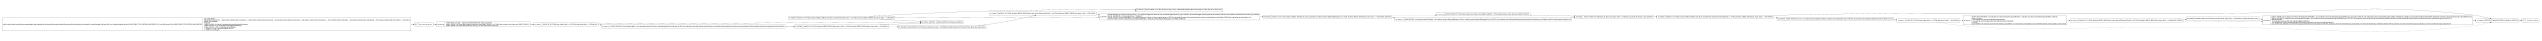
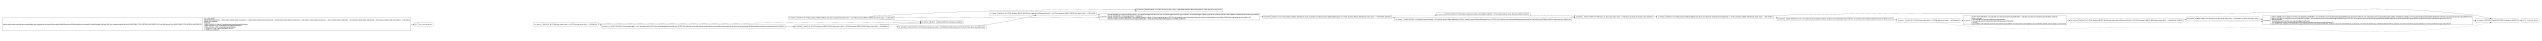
(483, 24) -> none
